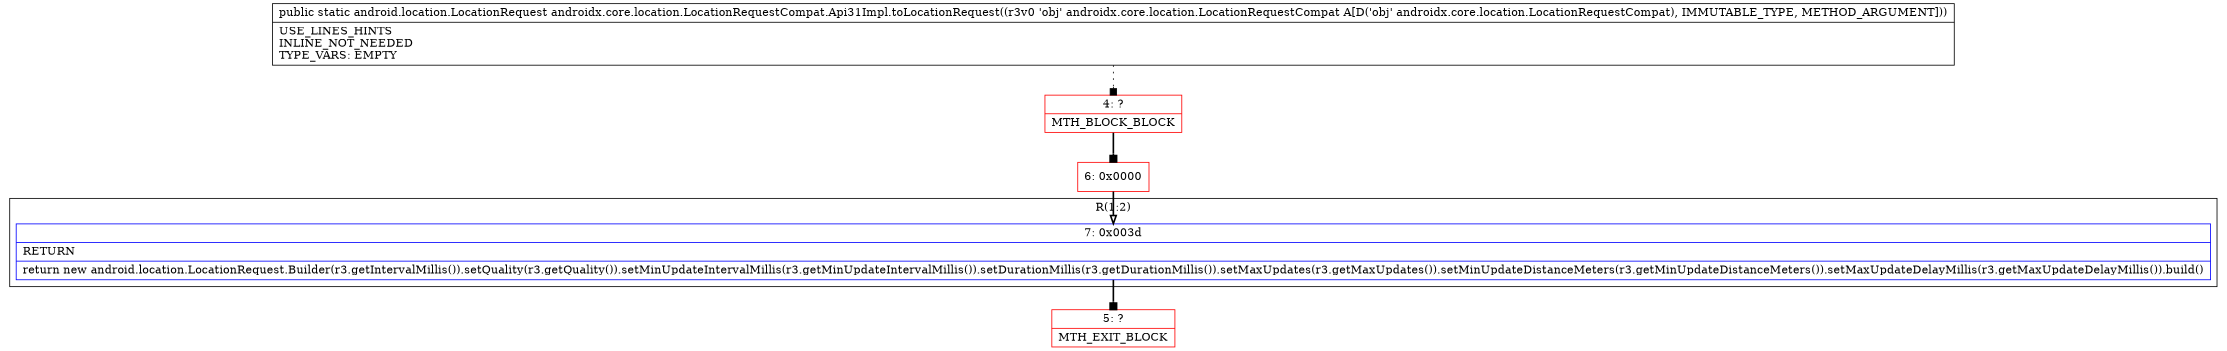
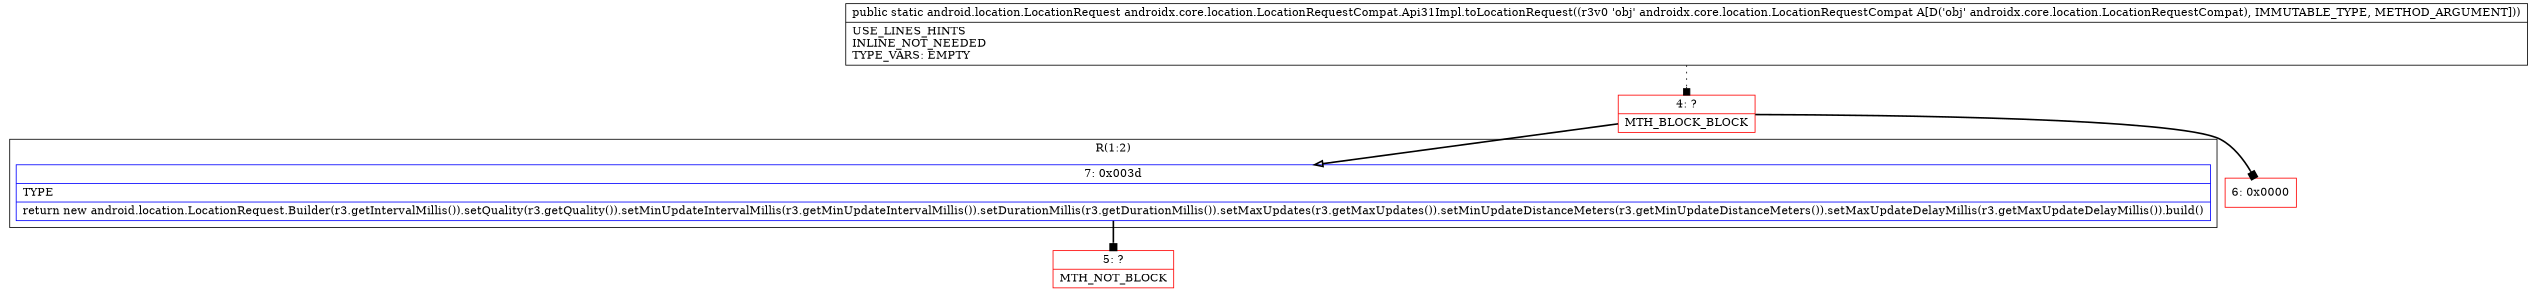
(1113, 204) -> (1463, 145)
(49, 251) -> (38, 192)
(1113, 337) -> (1113, 278)
